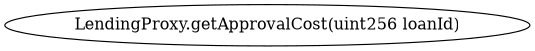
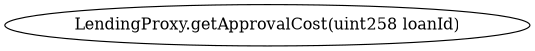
(267, 25) -> (267, 25)
